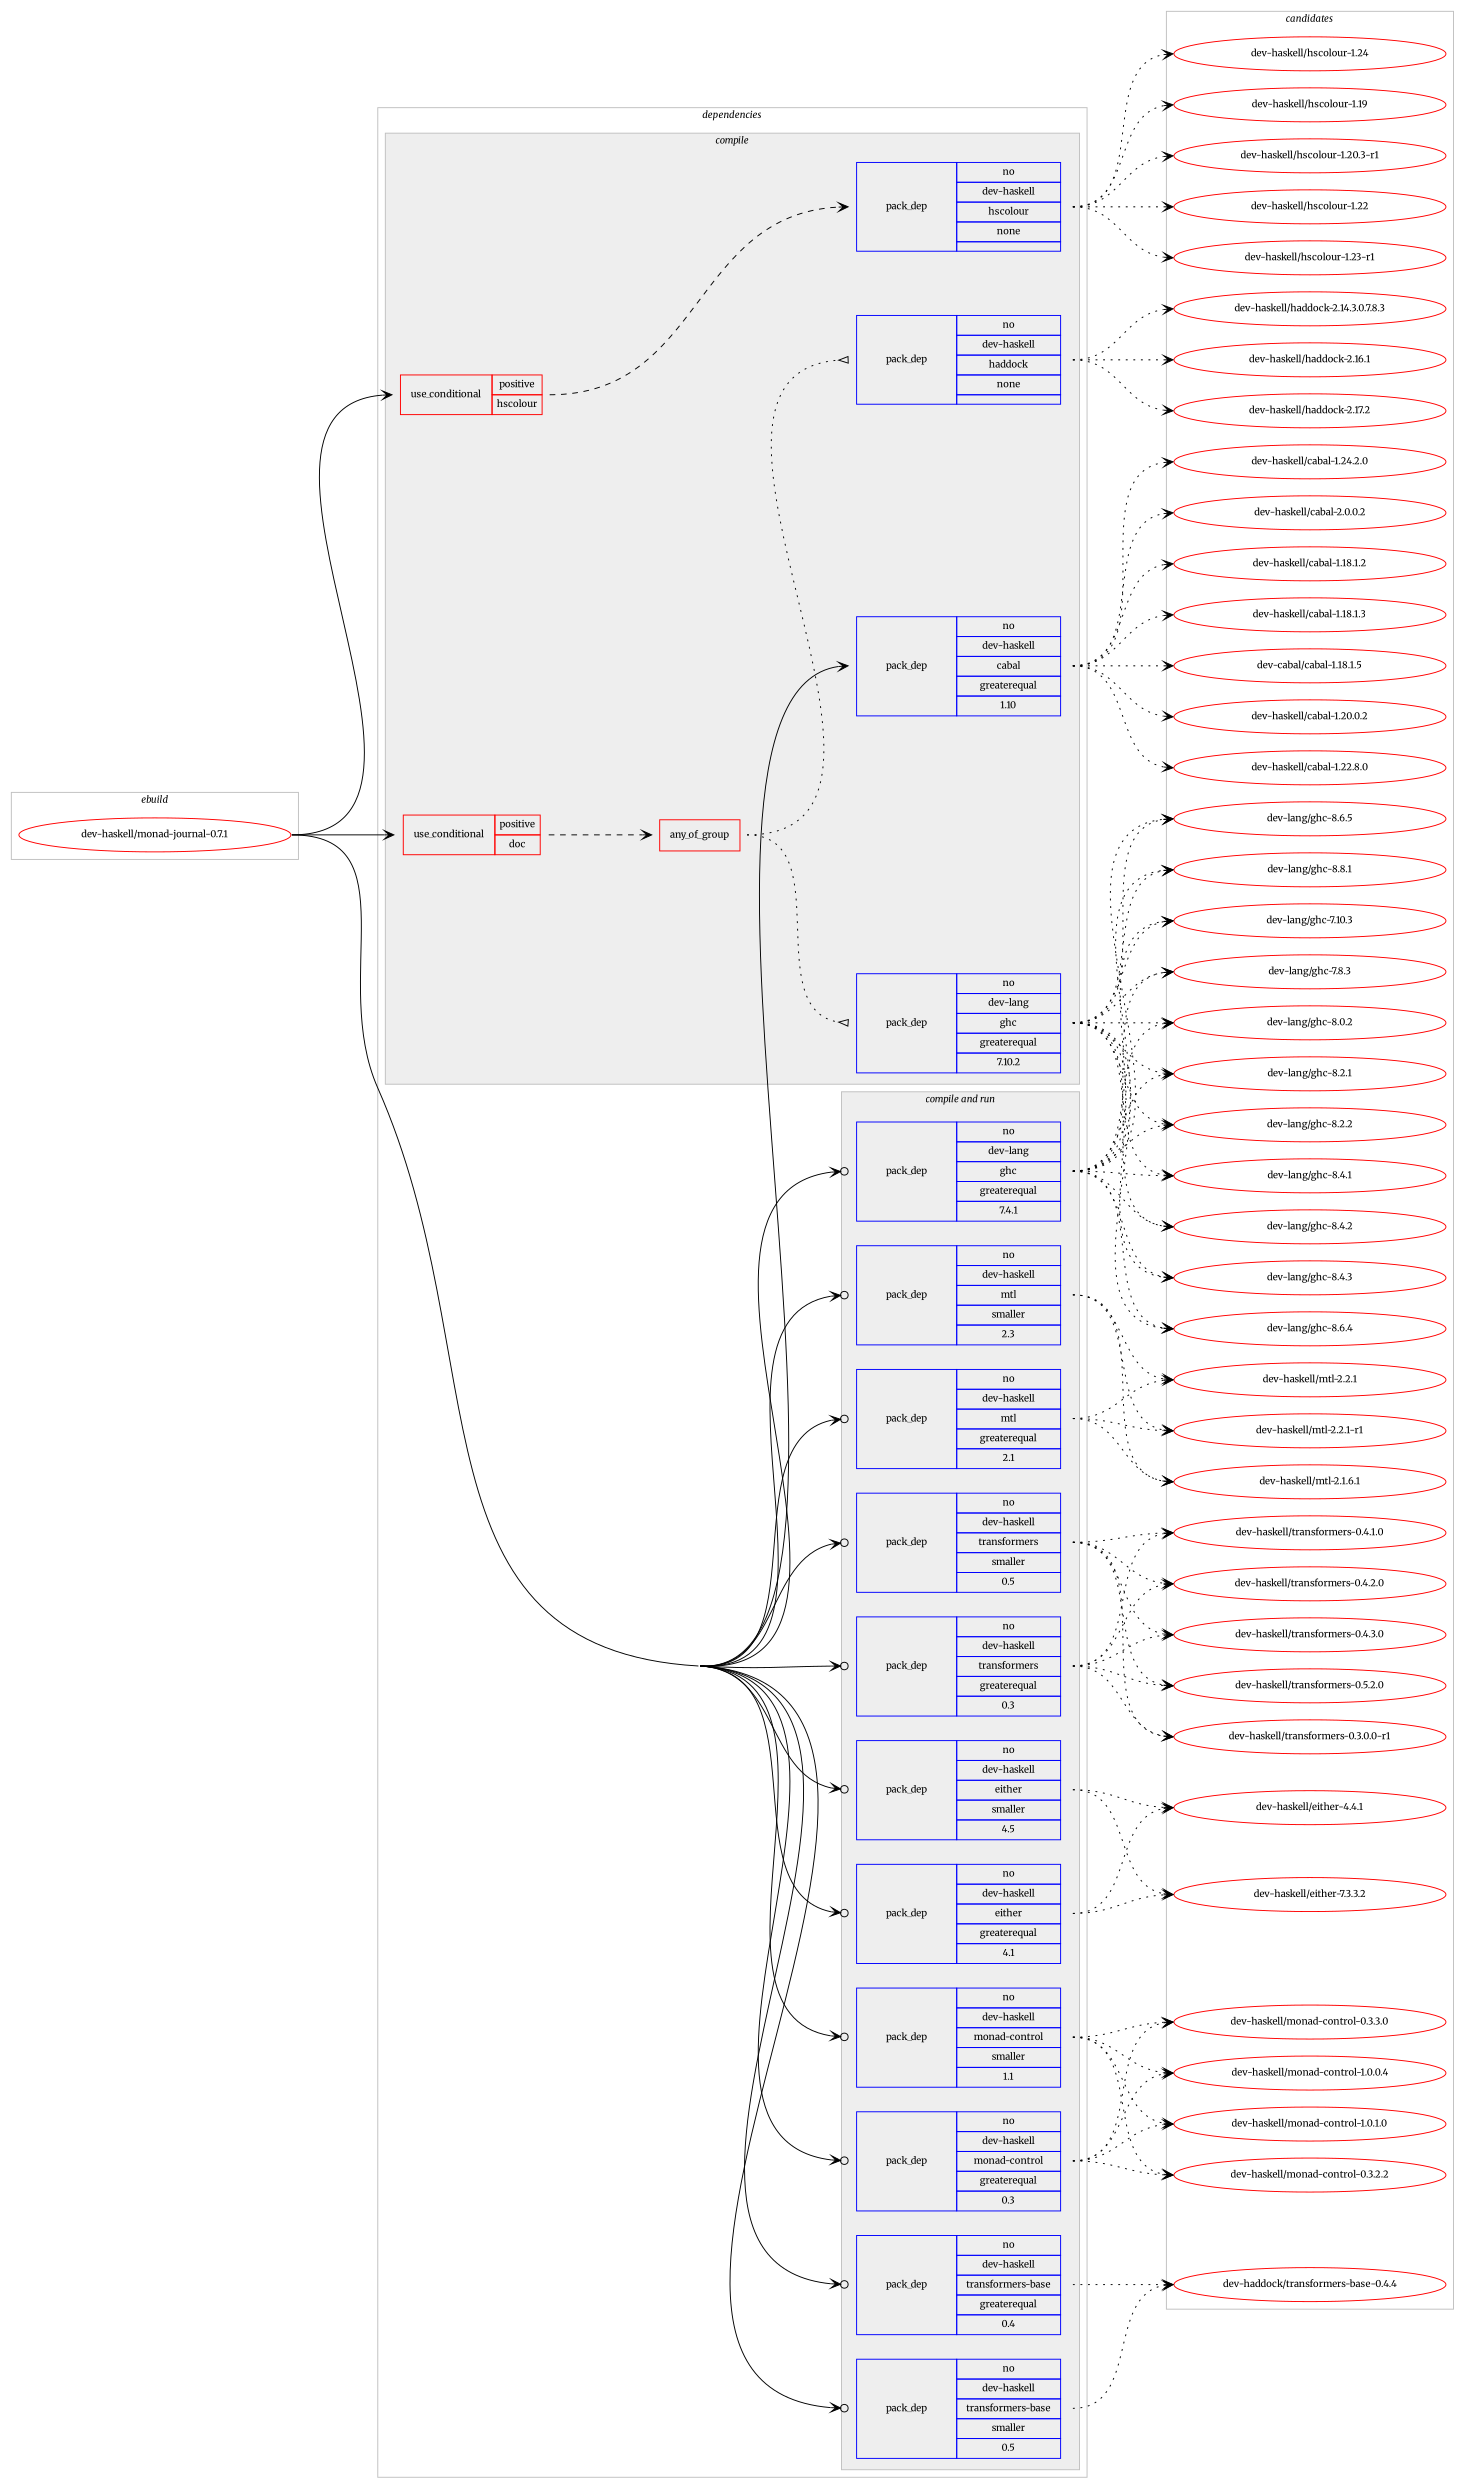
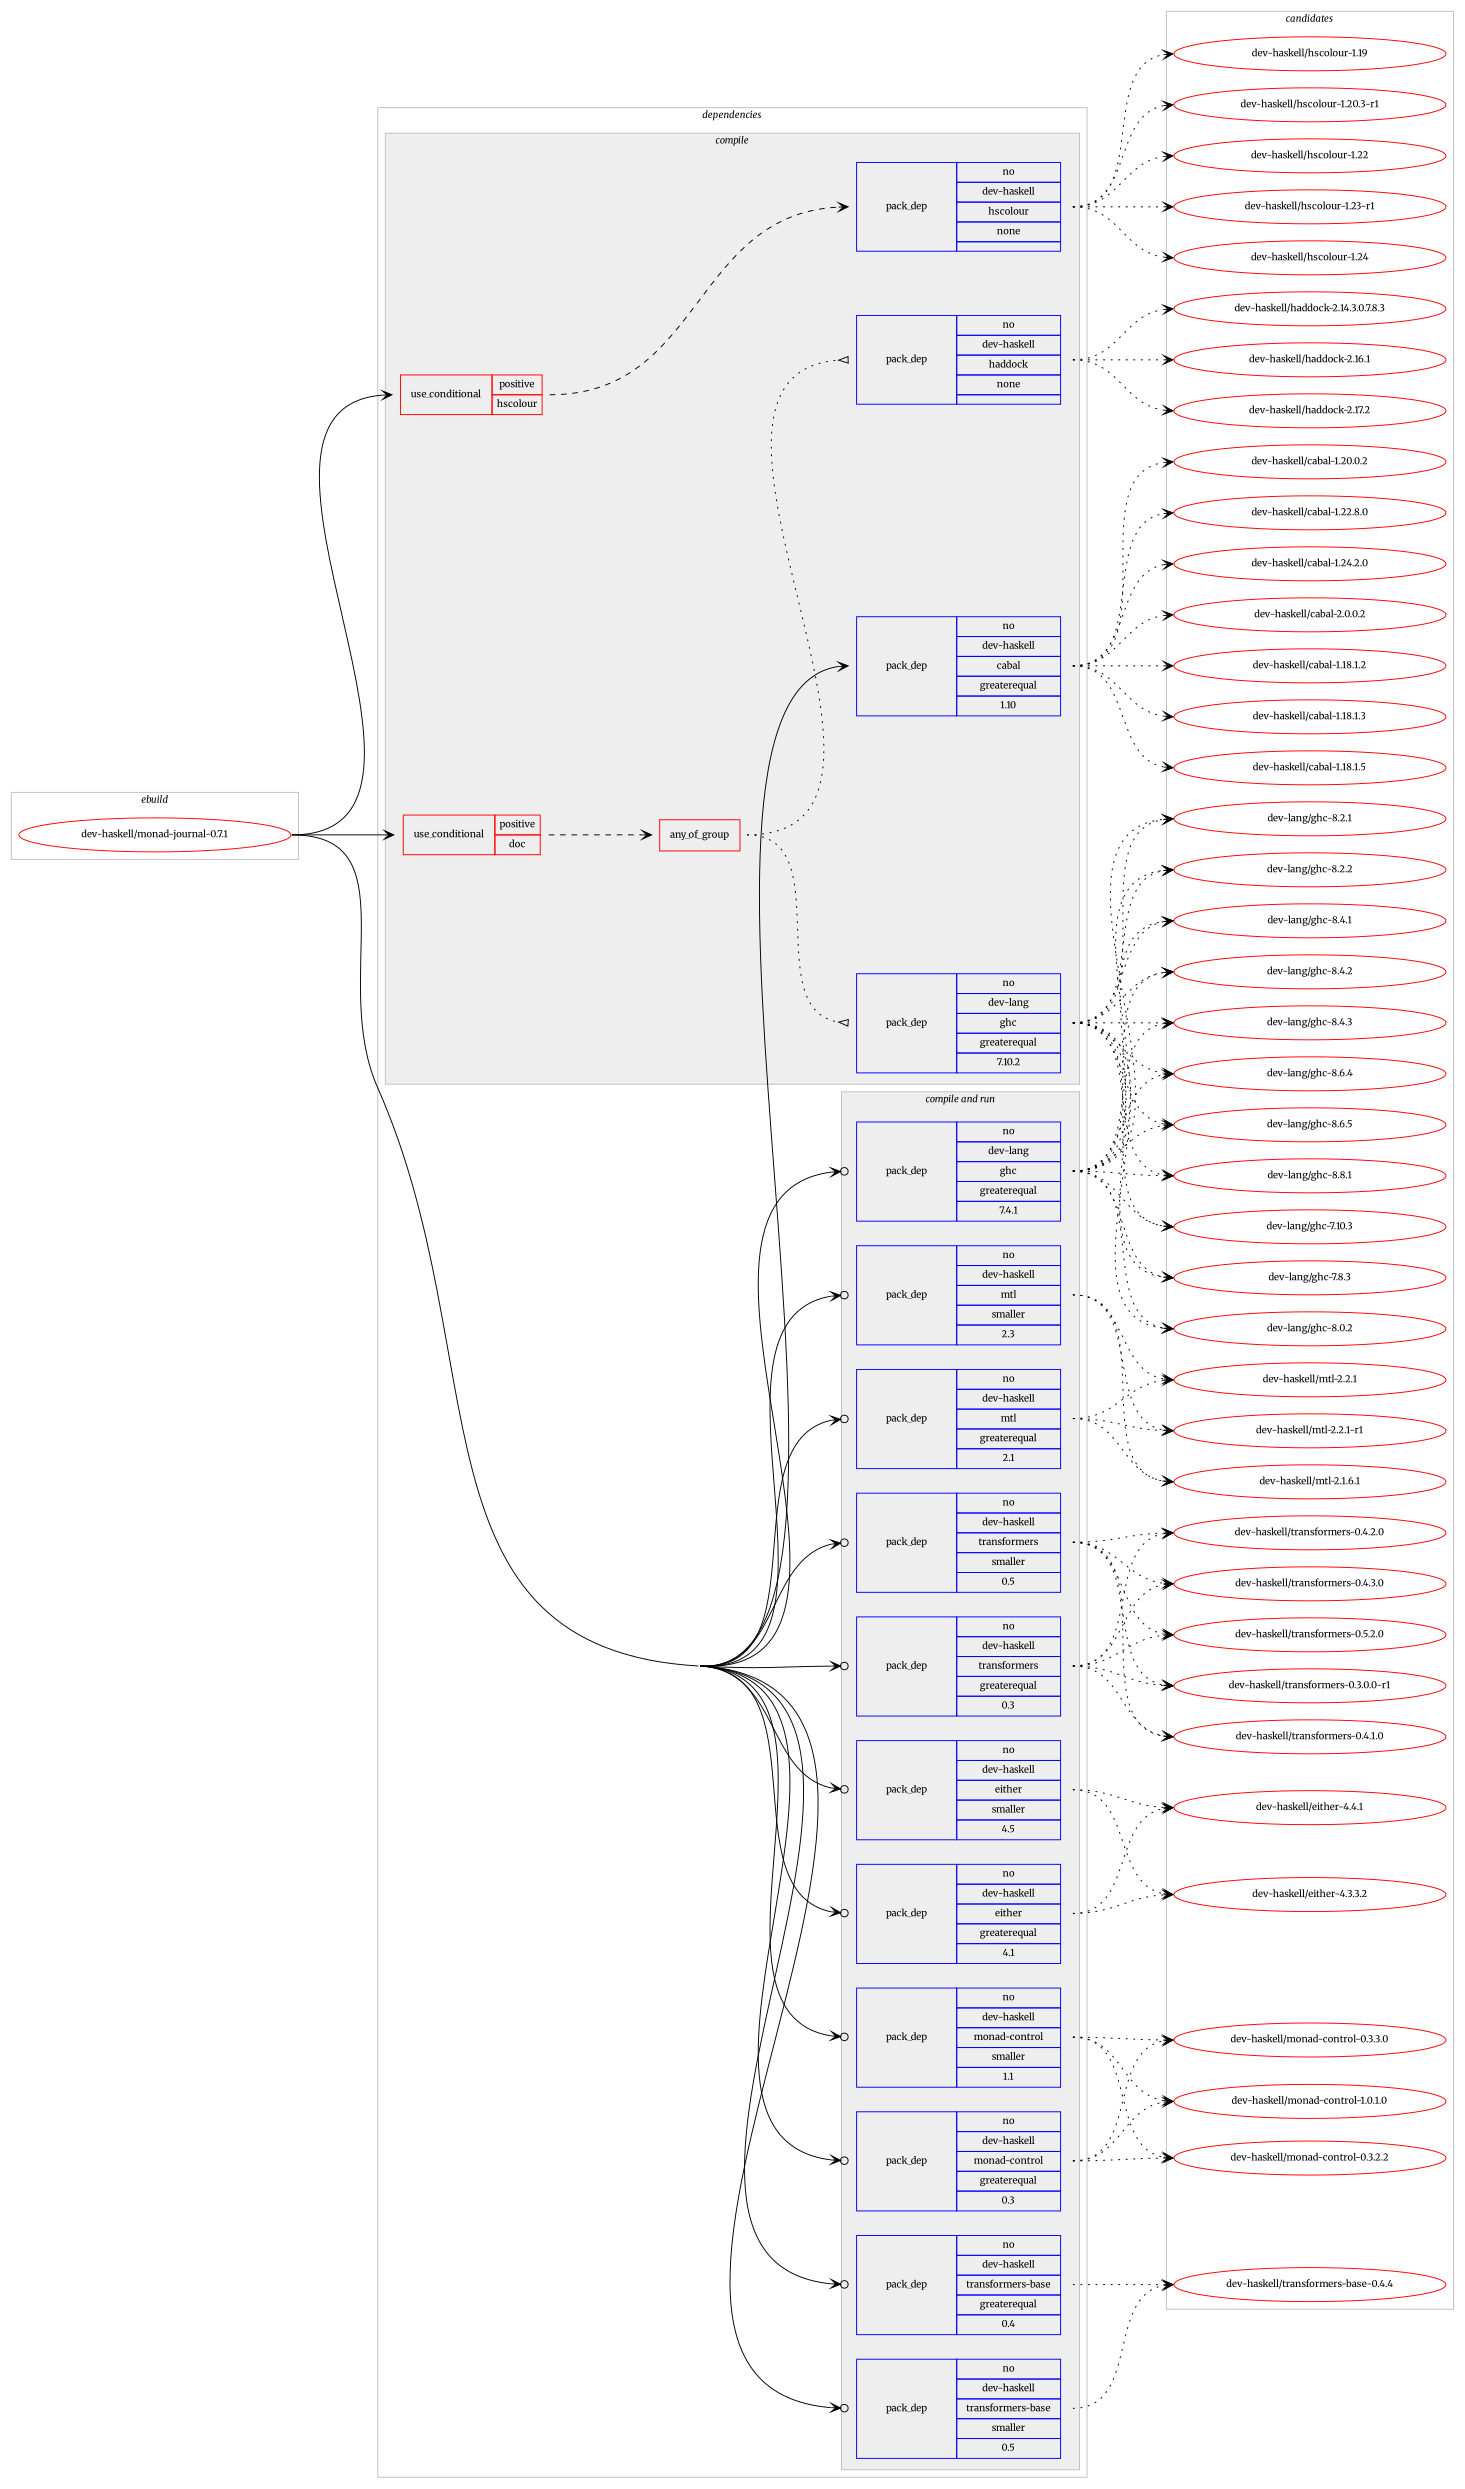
(1310, 666) -> (1310, 768)
(1310, 1895) -> (1310, 1895)
(1310, 2073) -> none
(1310, 2285) -> (1310, 2285)
